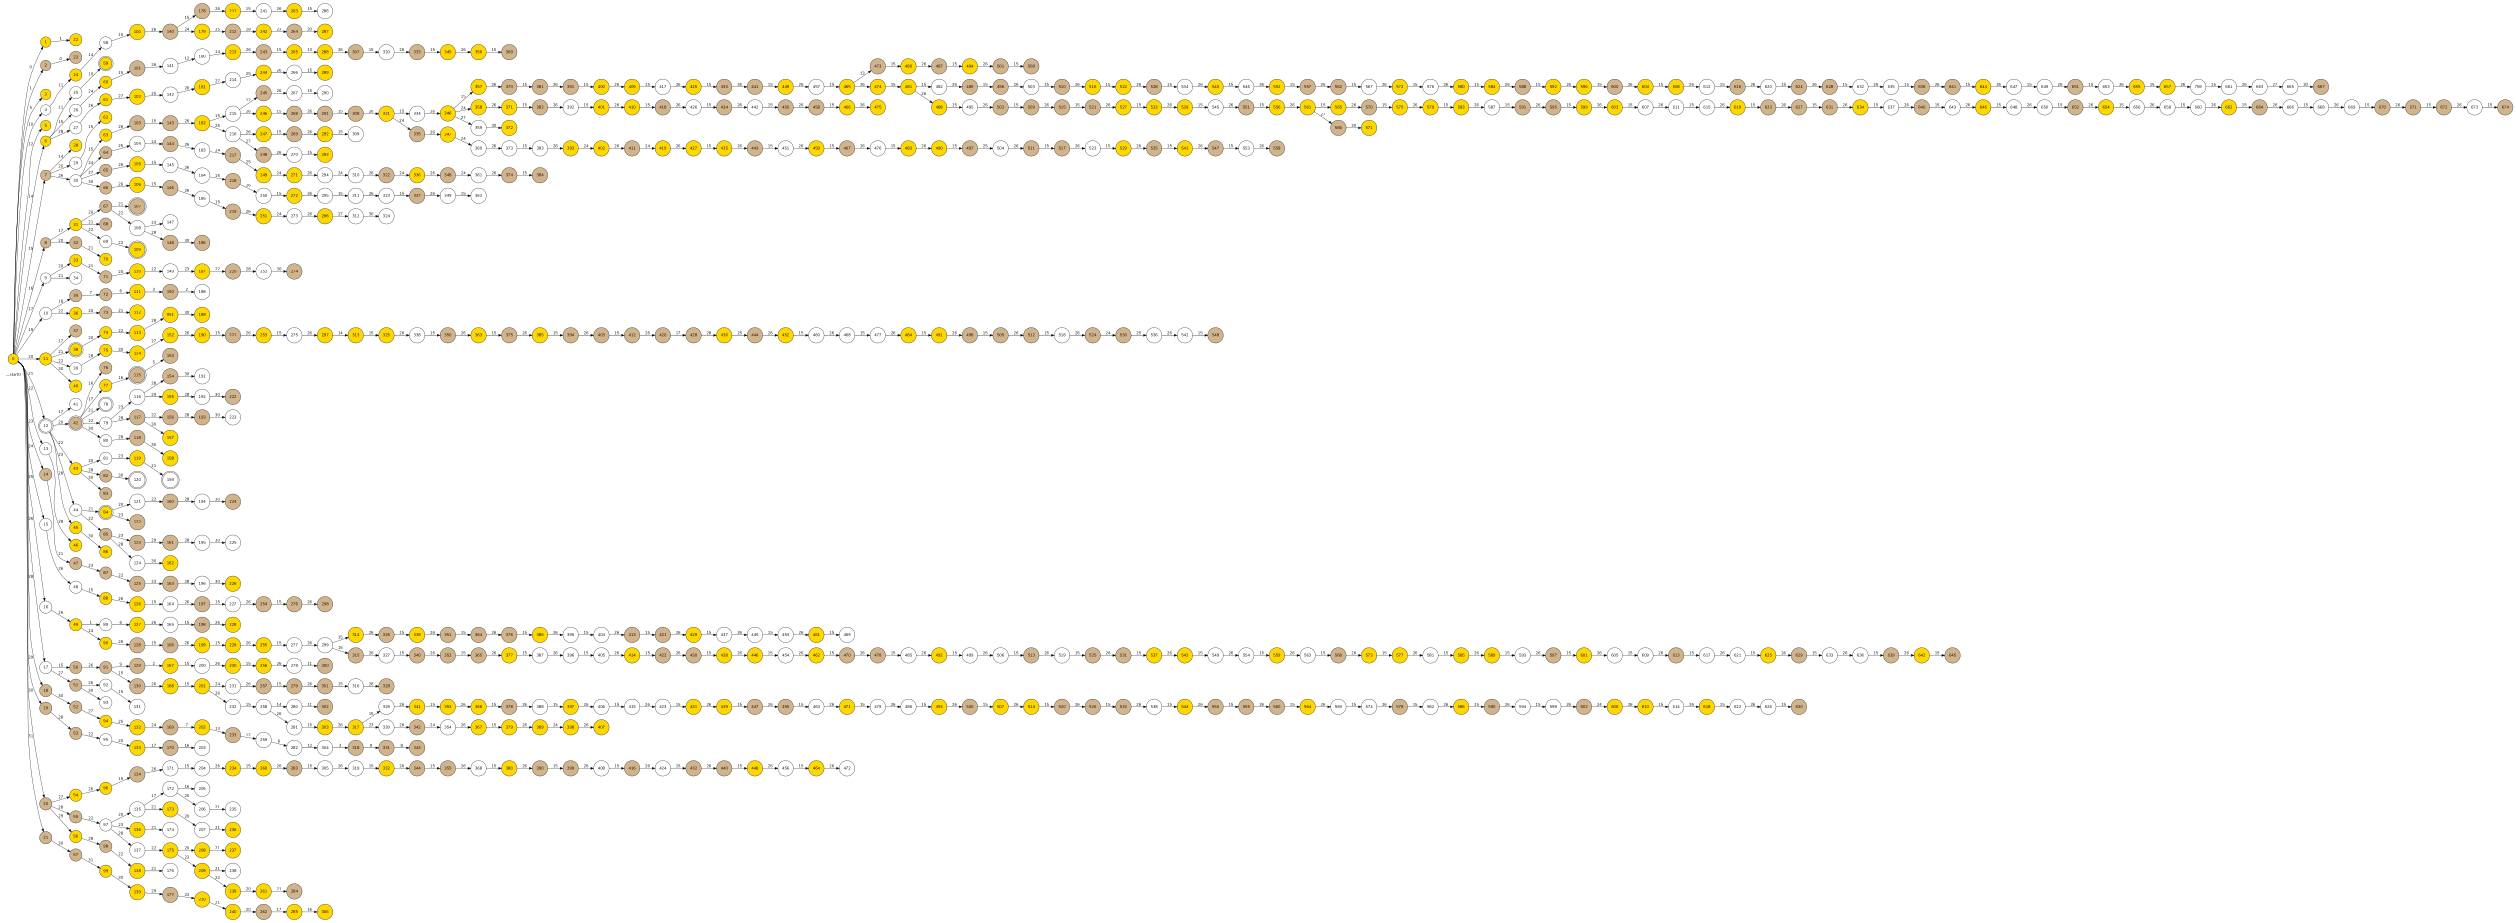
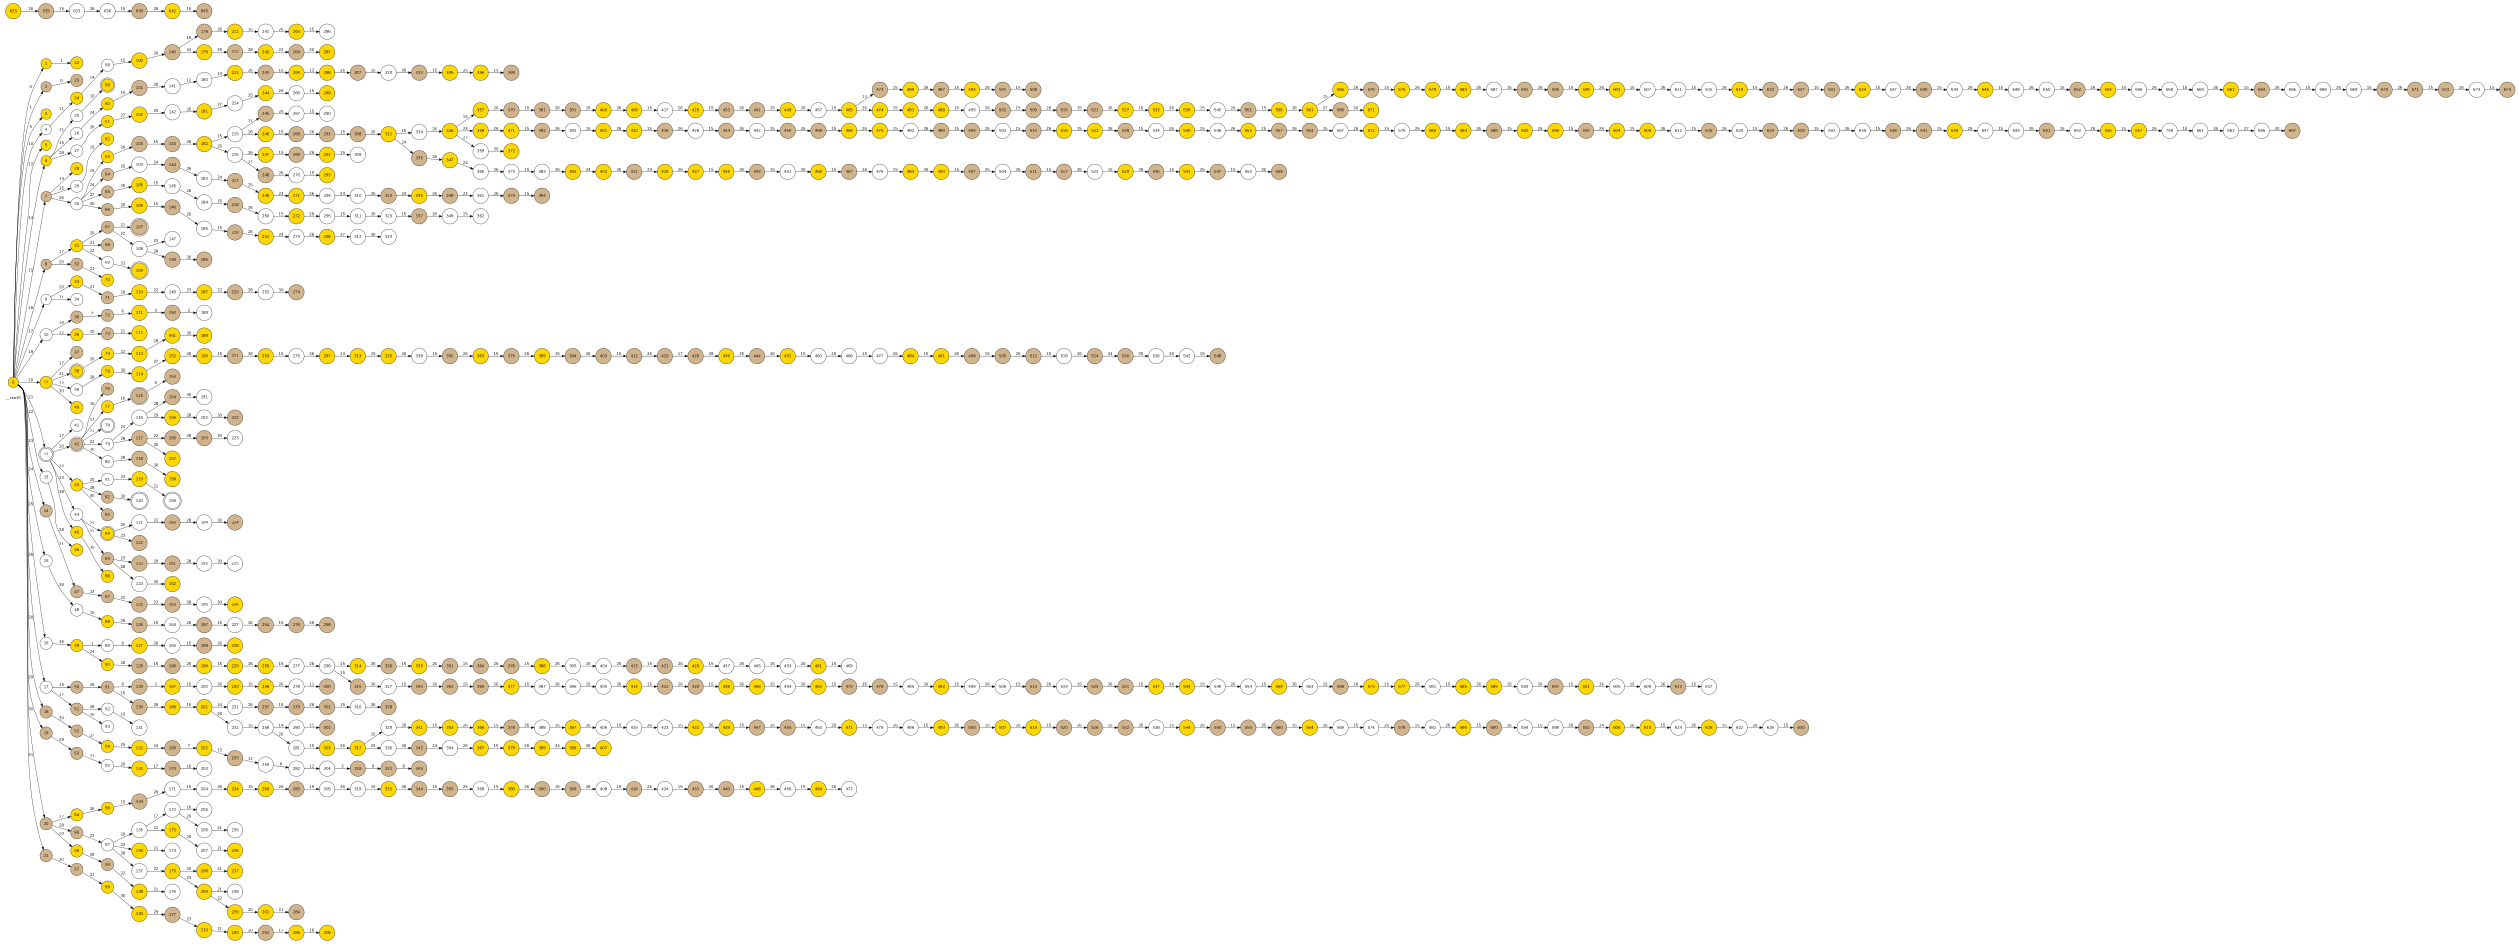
(922, 87) -> (894, 131)
(137, 604) -> (139, 625)
(1738, 655) -> none
